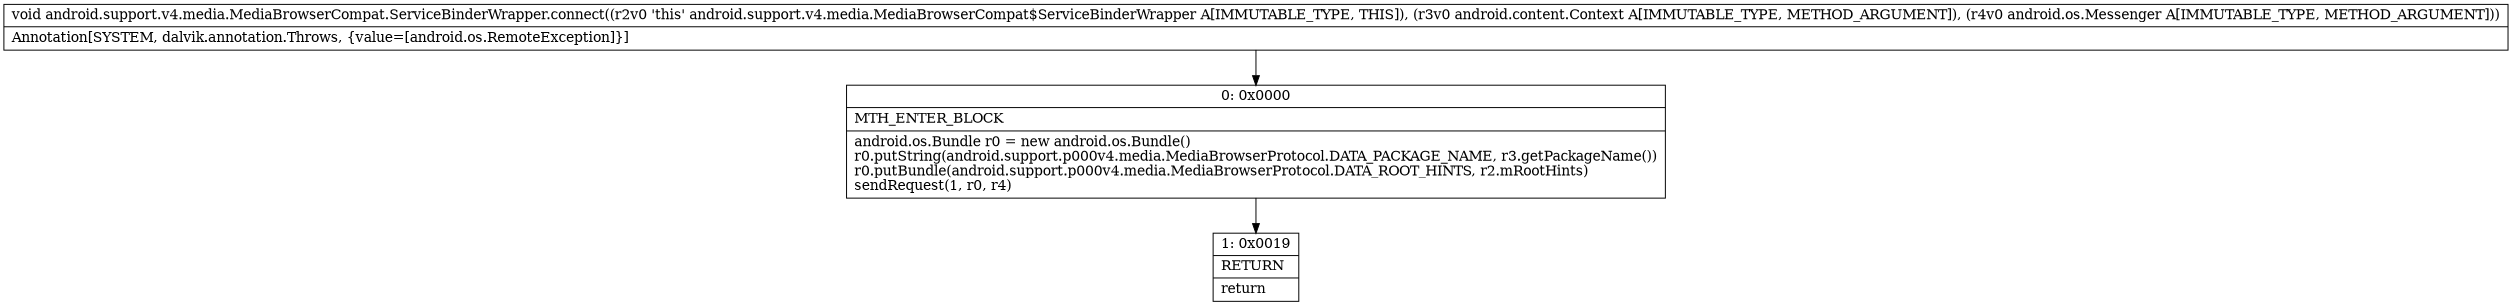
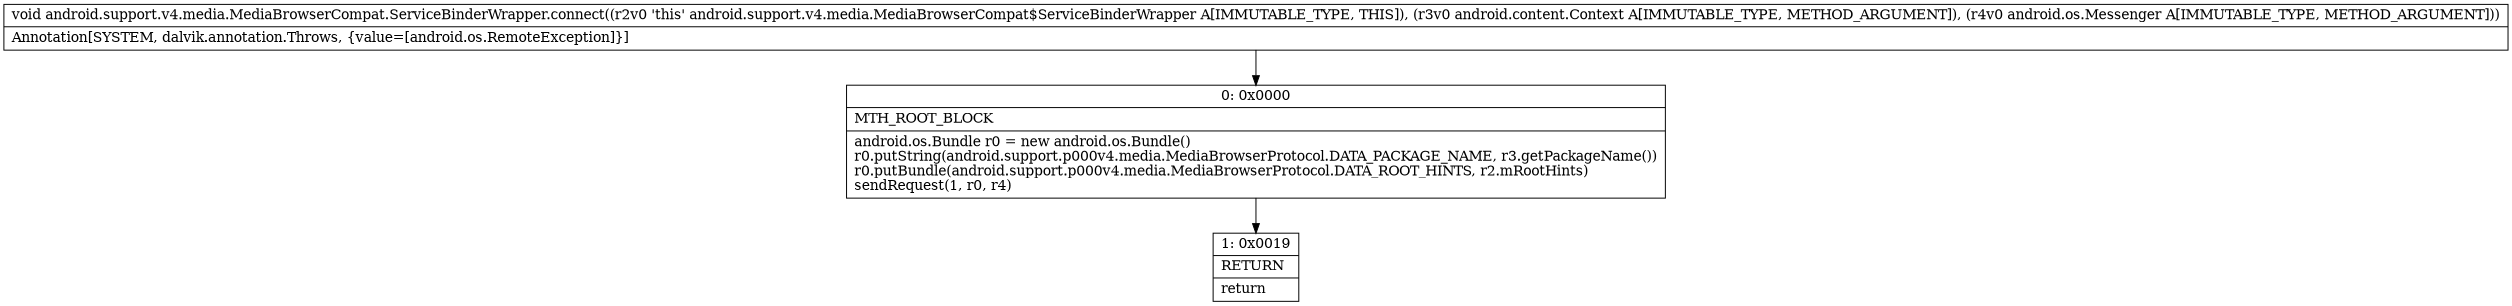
(929, 119) -> (924, 119)
